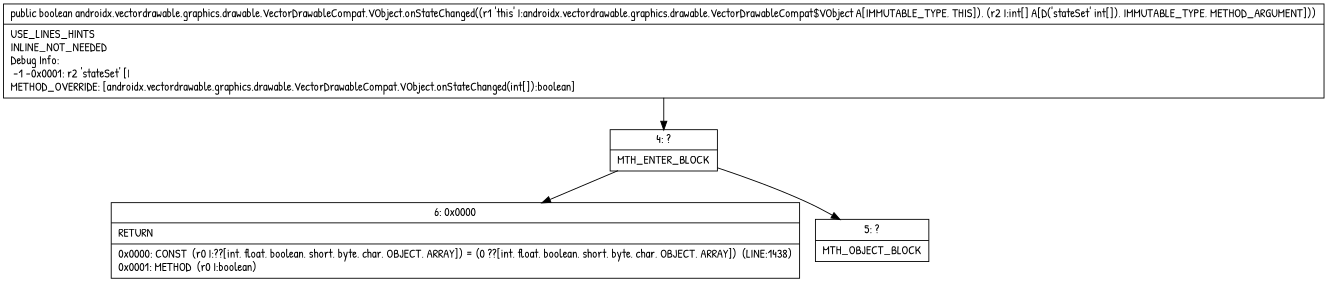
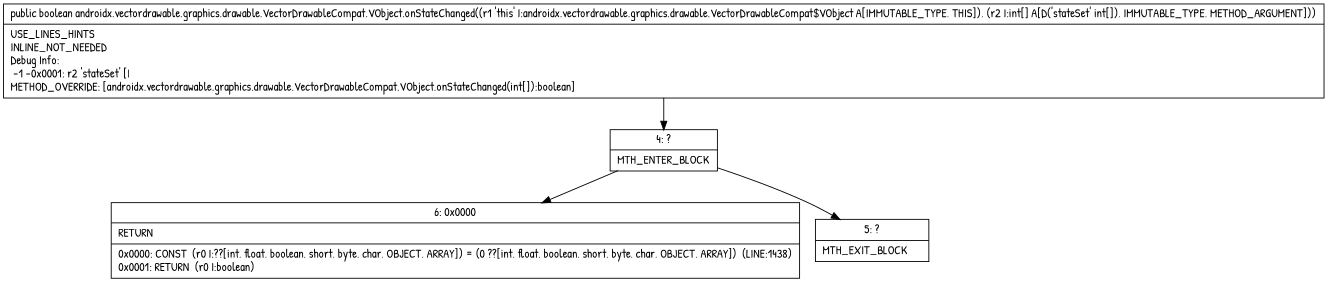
(872, 251) -> (865, 251)
(189, 267) -> (188, 267)
